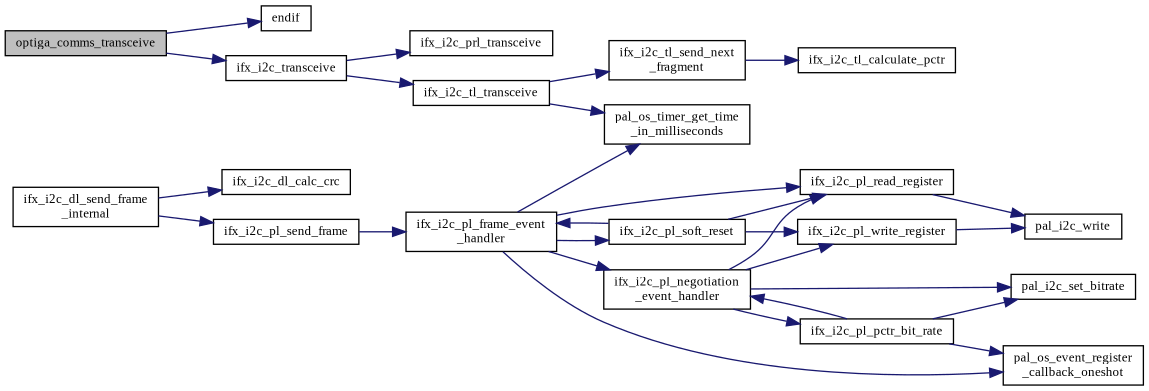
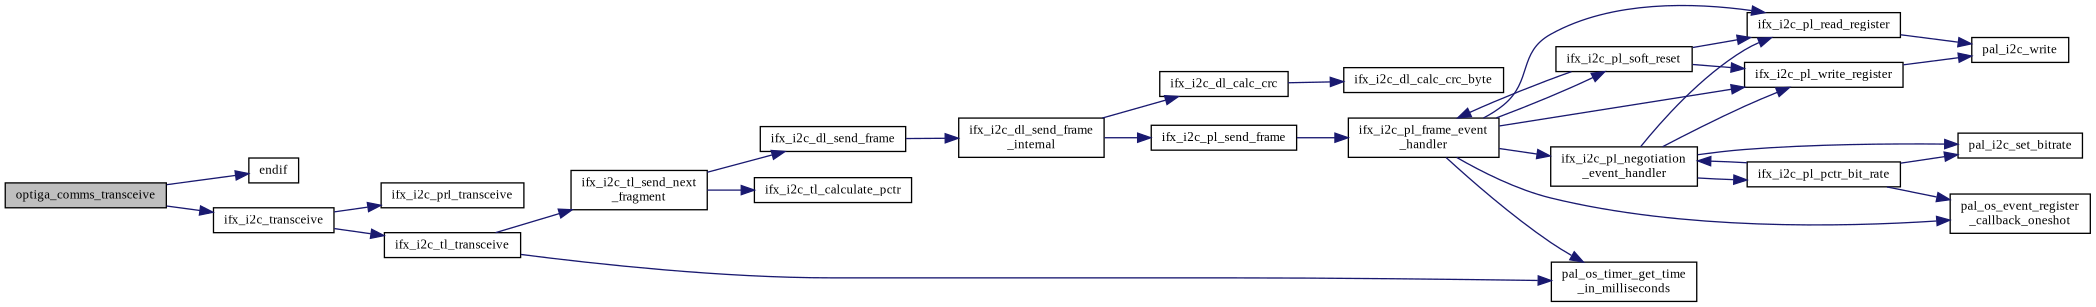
none -> (1424, 80)
none -> (1615, 108)
none -> (833, 139)
